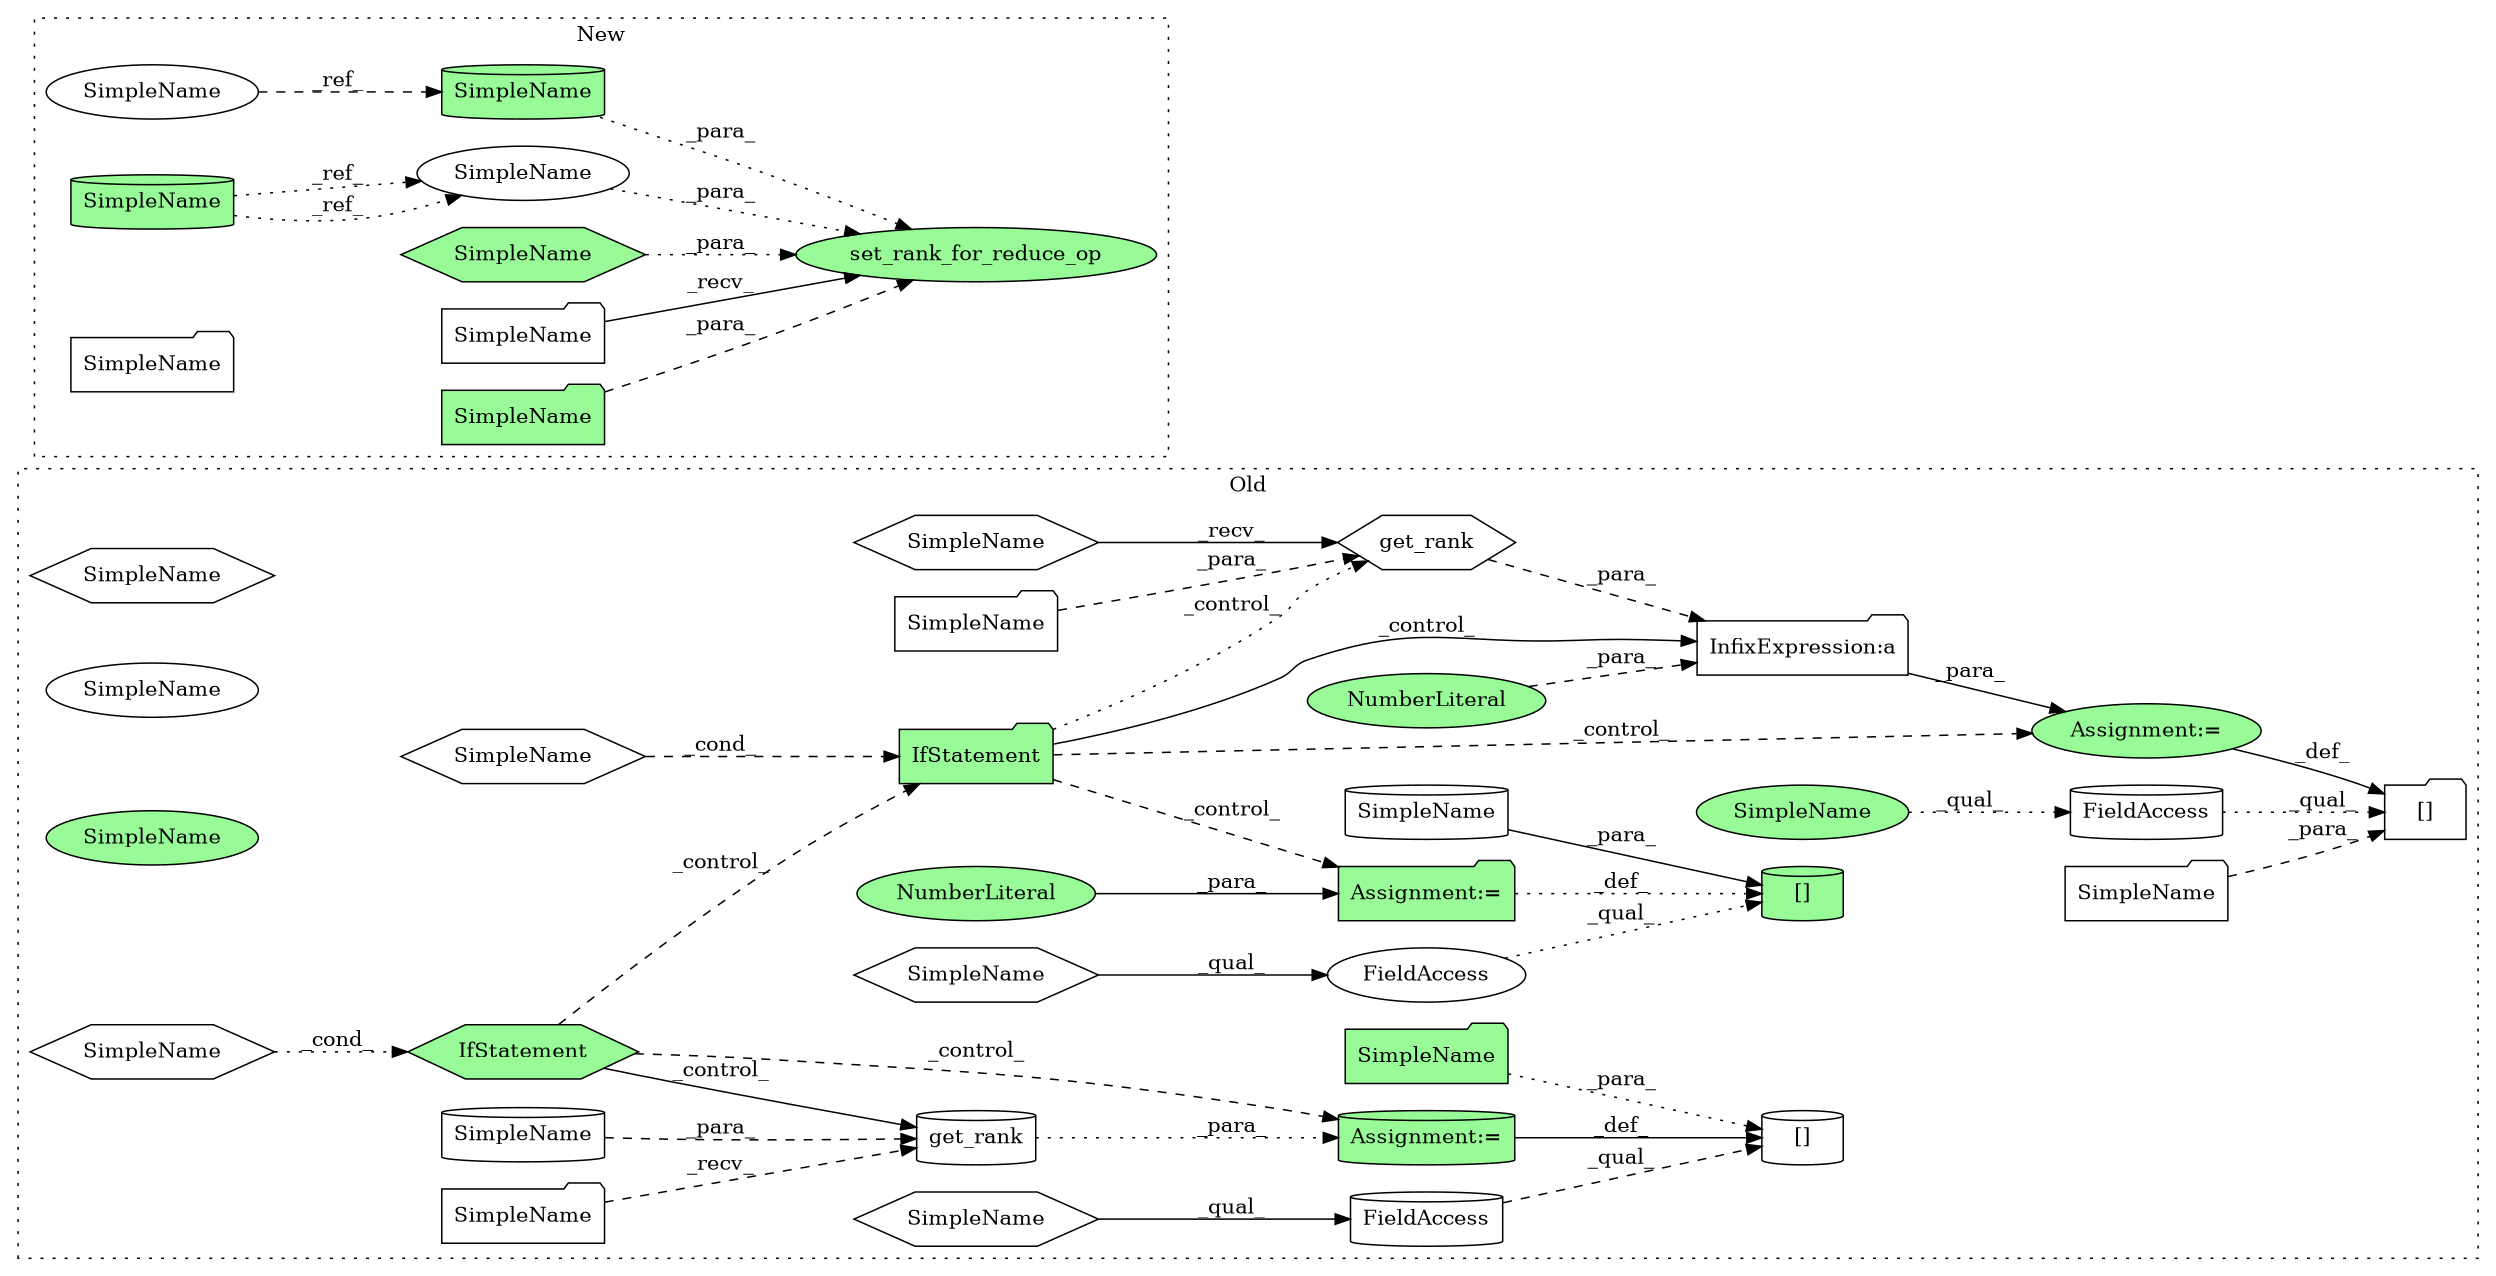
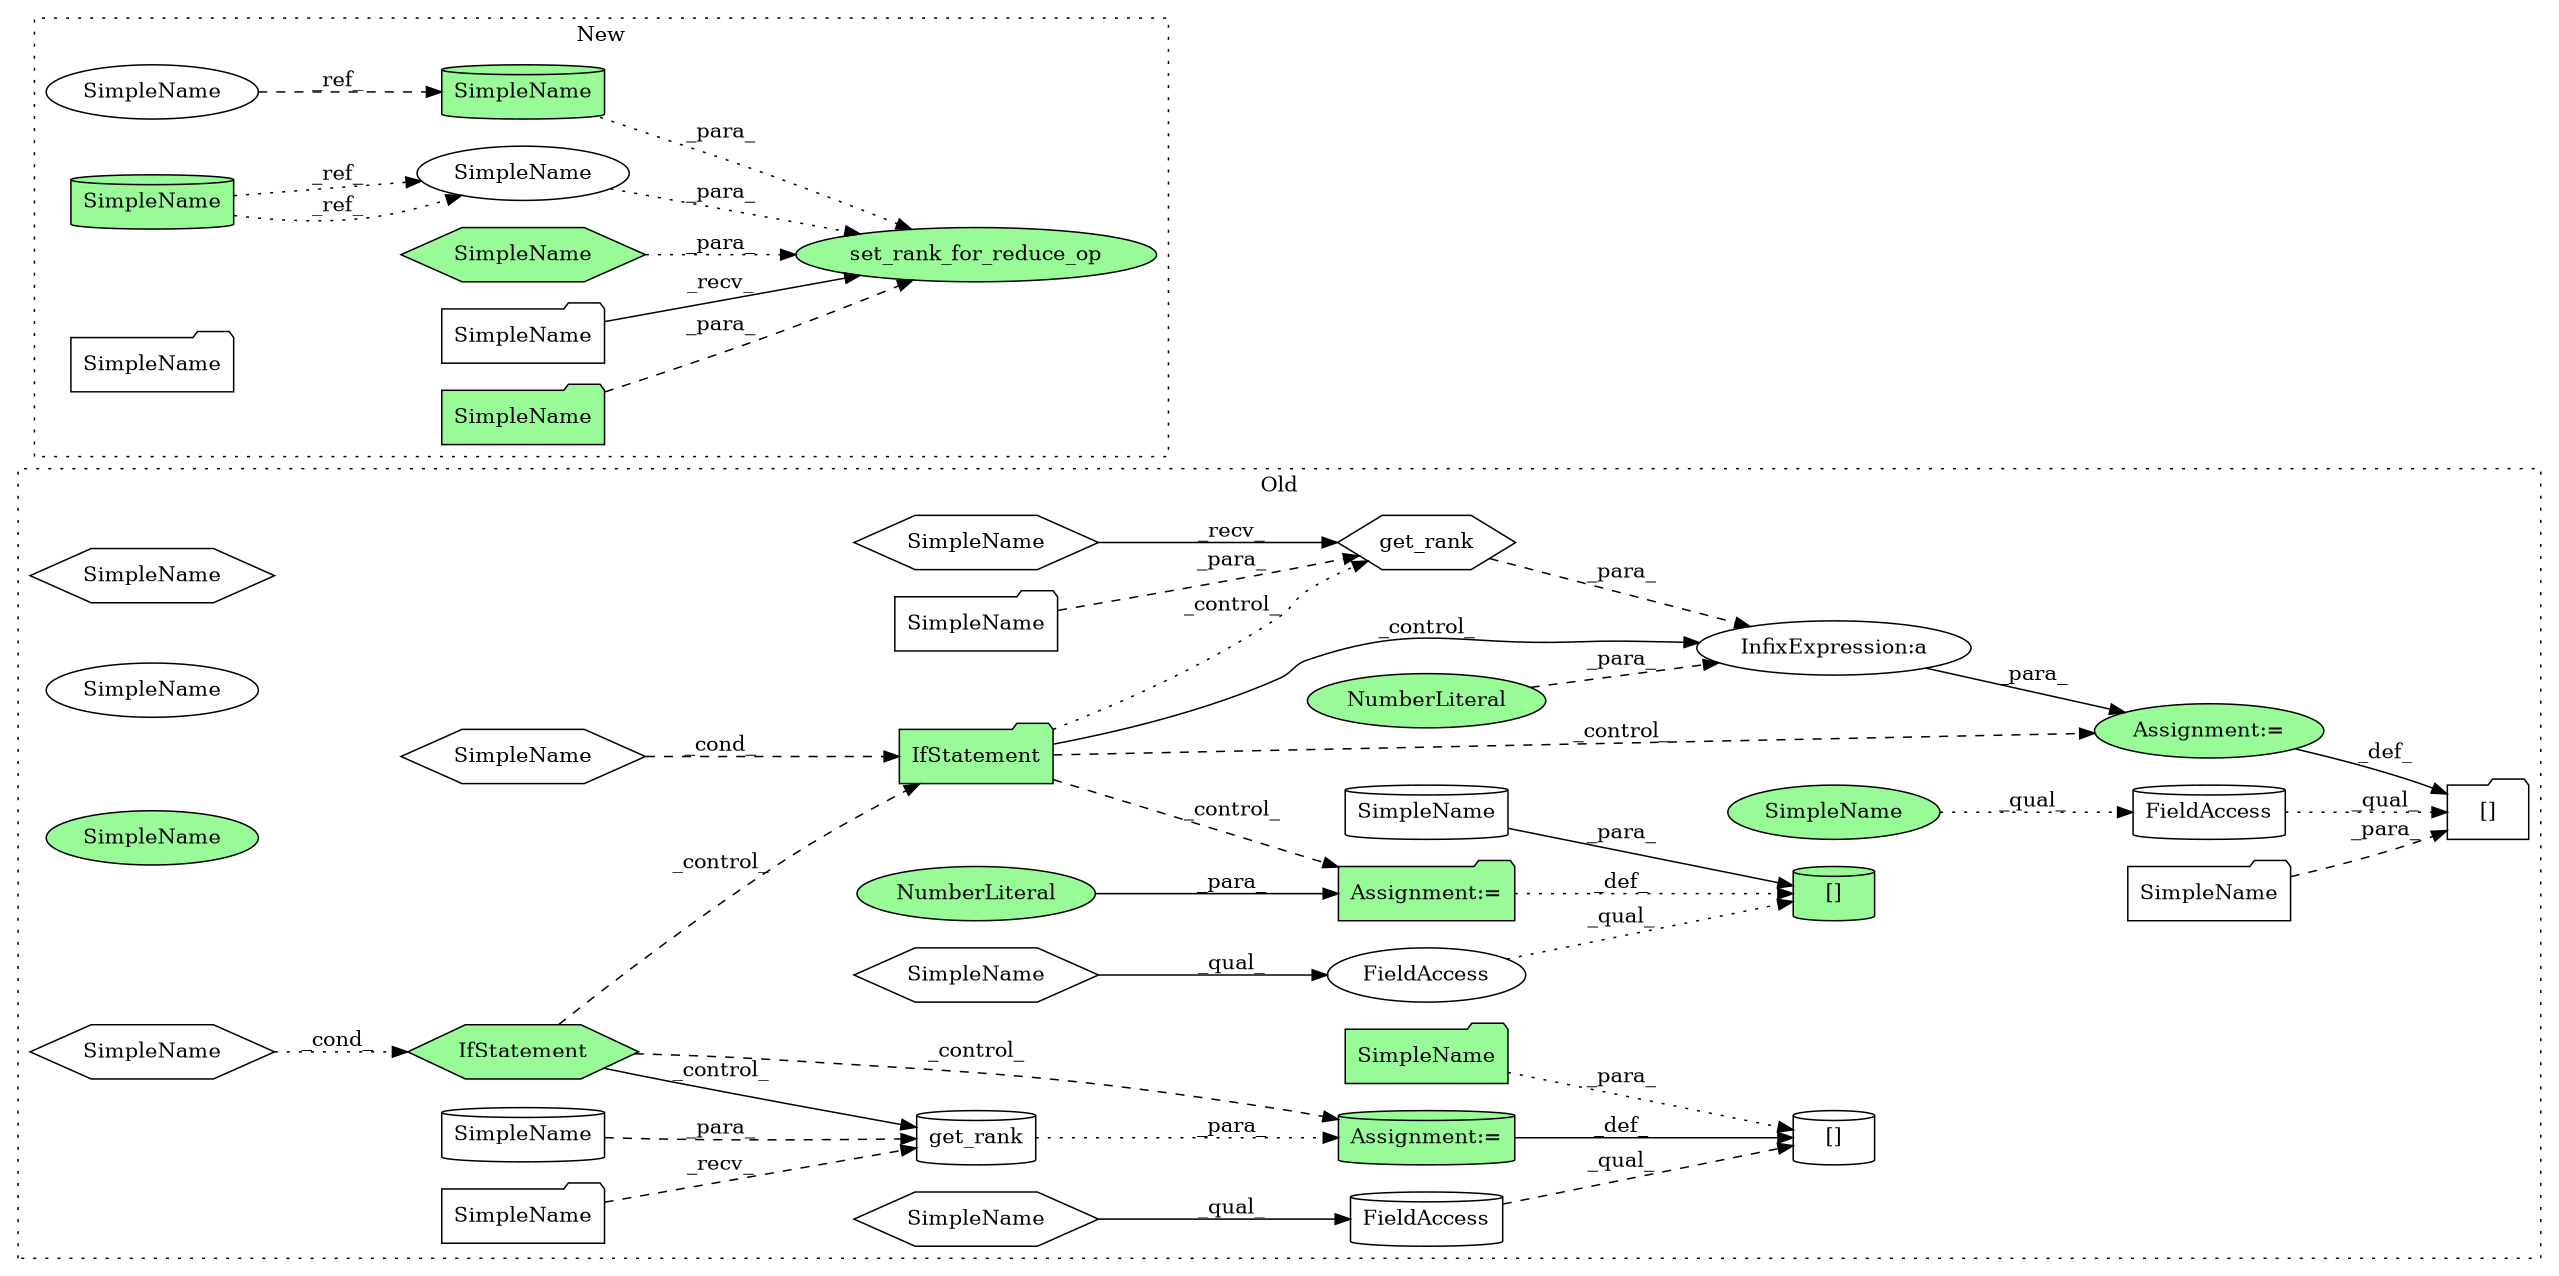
(1803, 648) -> (1834, 648)
